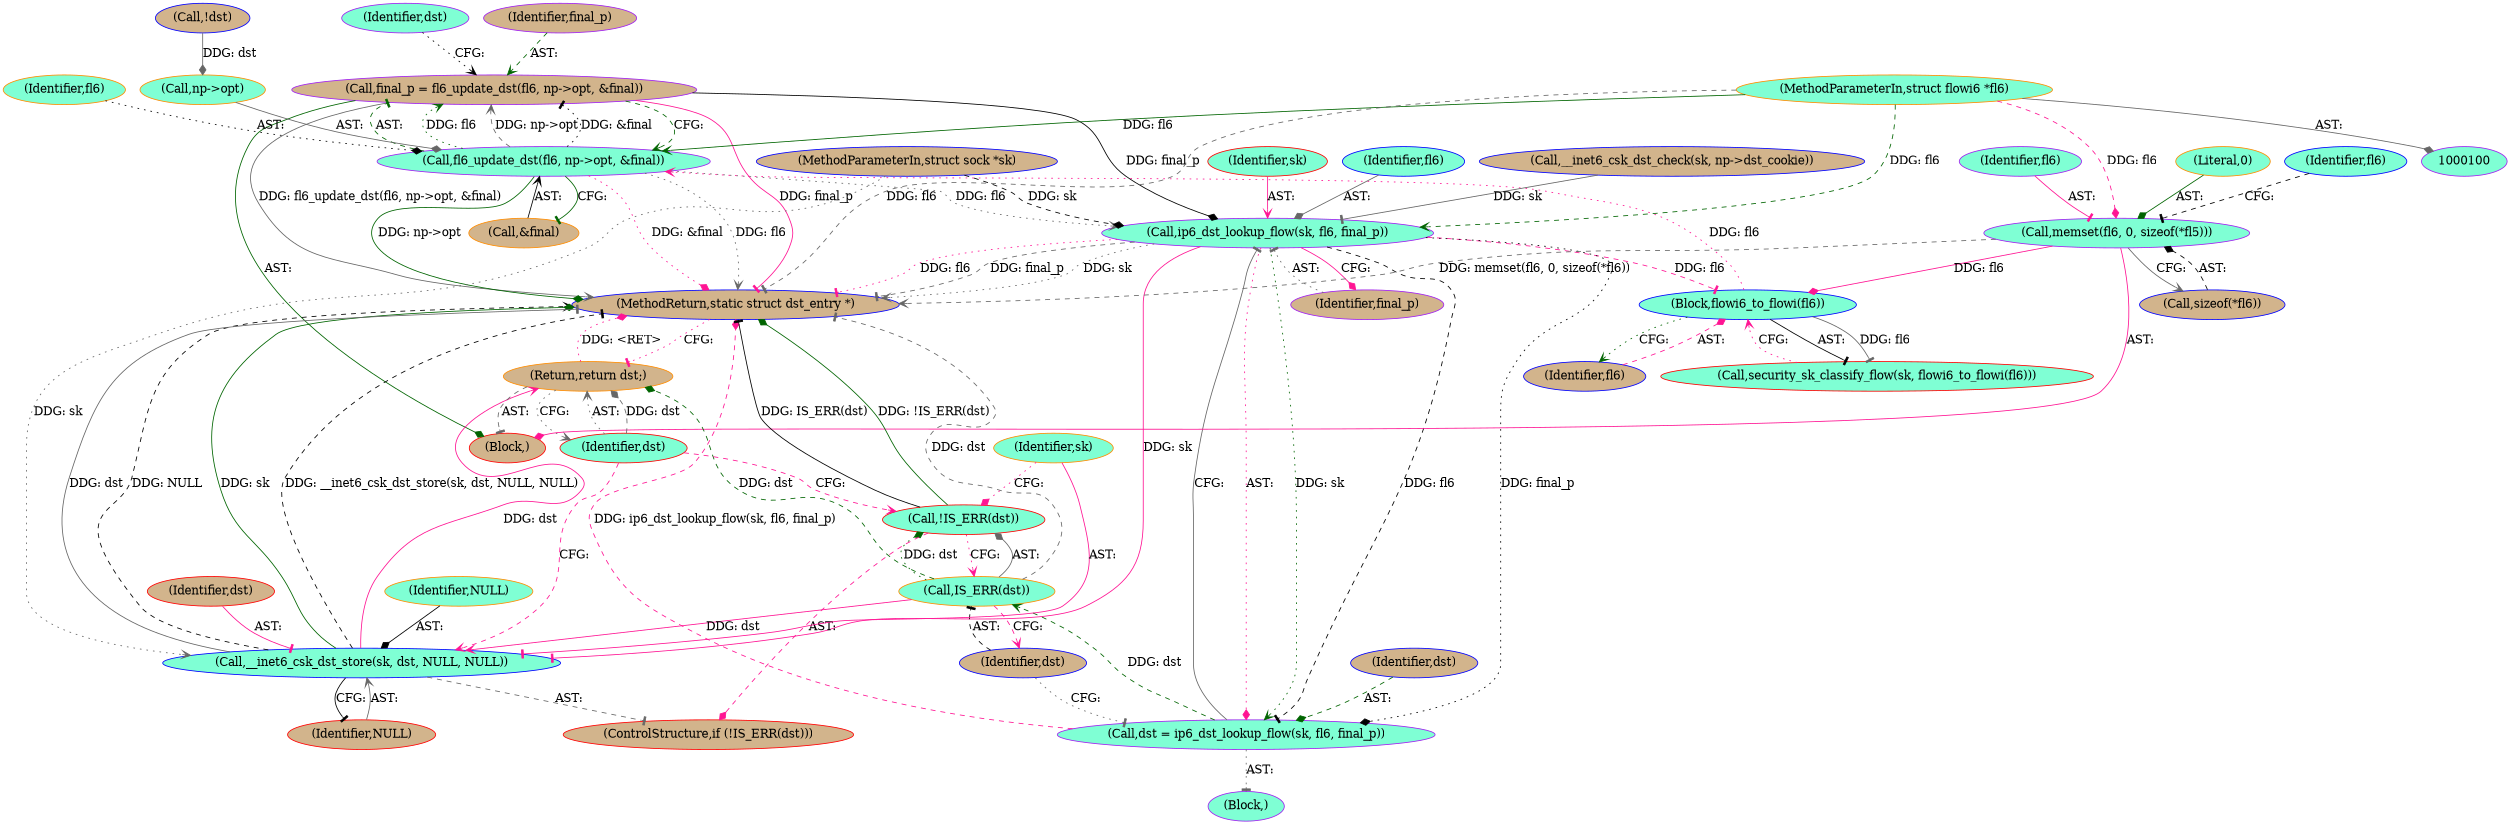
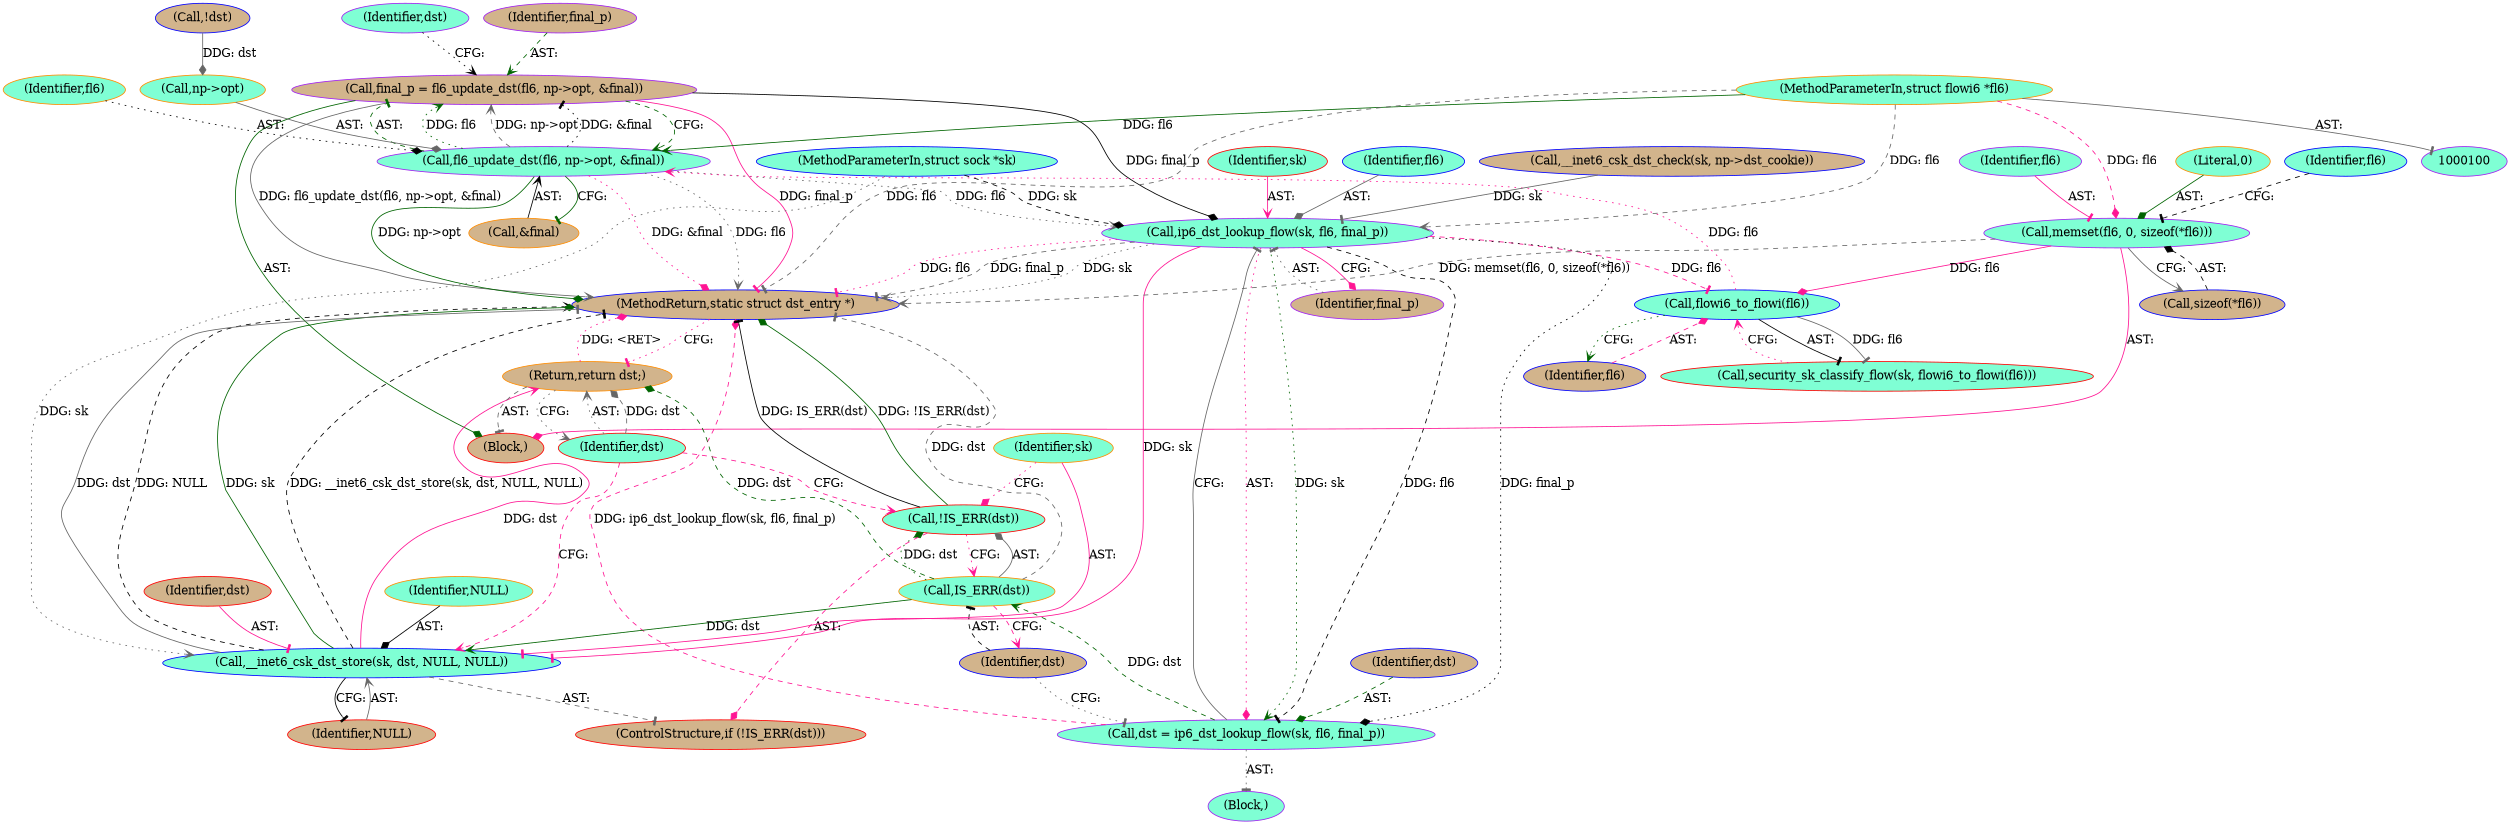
(2224, 118) -> (2227, 118)
(907, 161) -> (907, 161)
(1691, 210) -> (1691, 210)
(2117, 233) -> (2117, 233)
(1748, 305) -> (1737, 305)
(693, 624) -> (693, 624)
